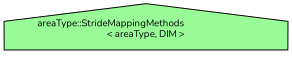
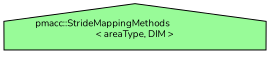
(146, 29) -> (135, 29)
